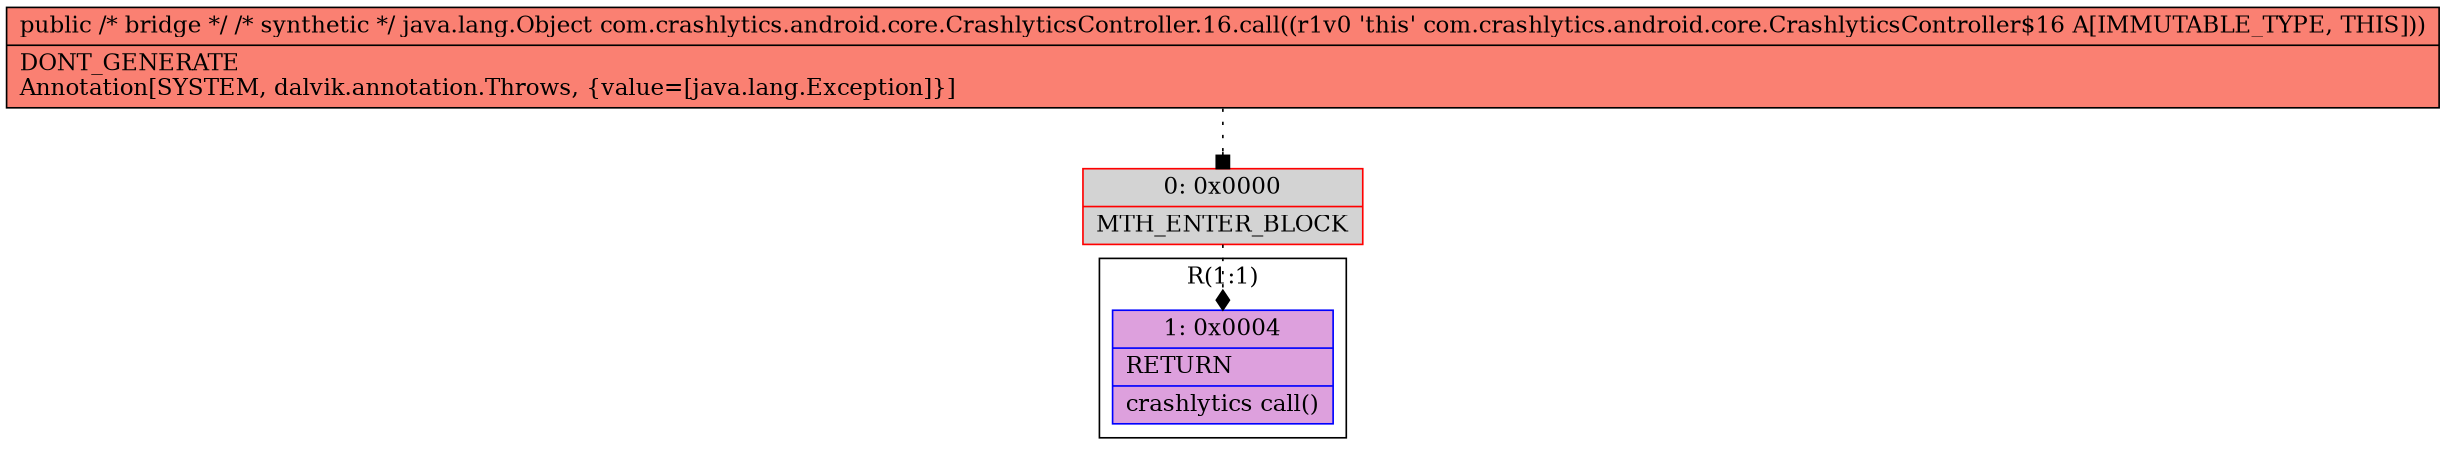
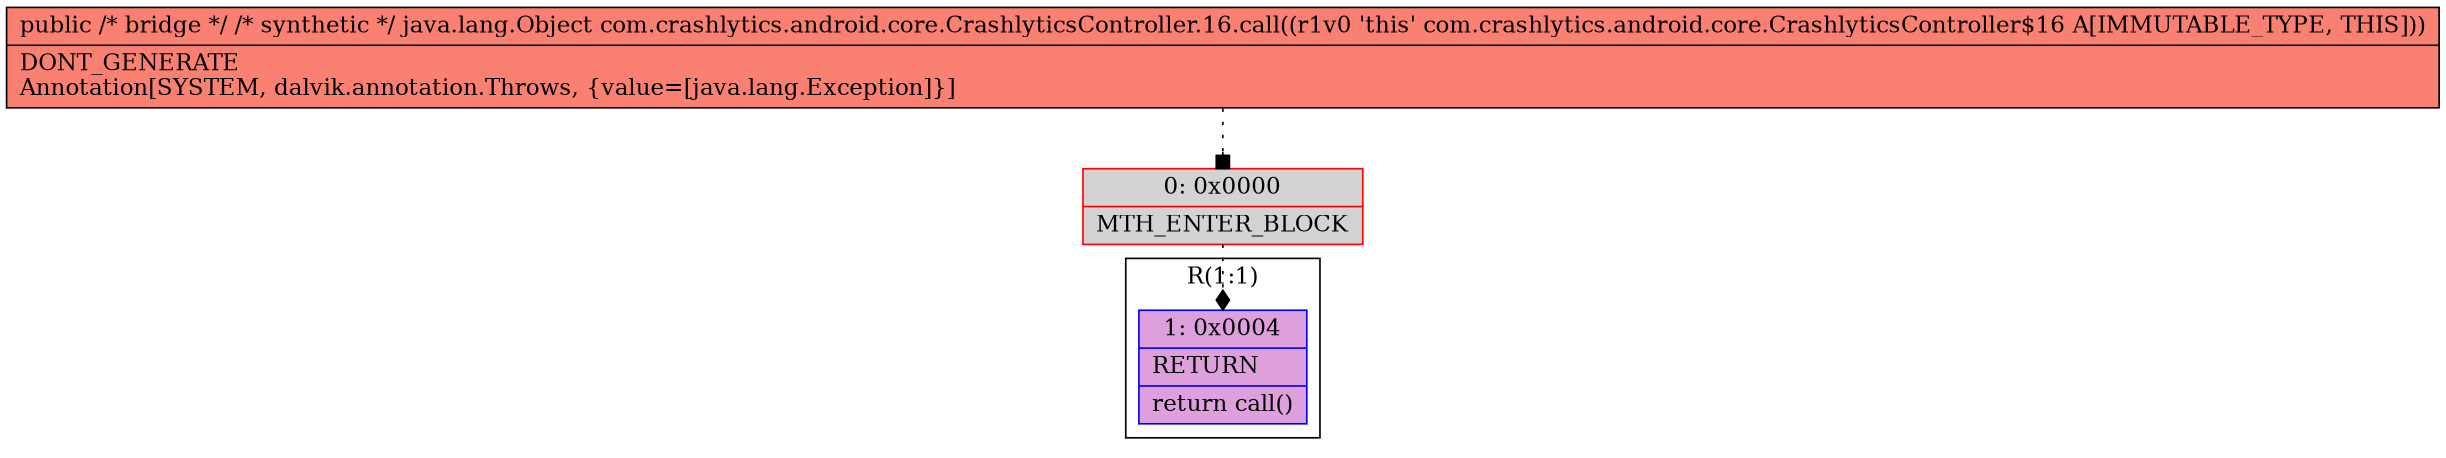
(1223, 404) -> (1223, 404)
